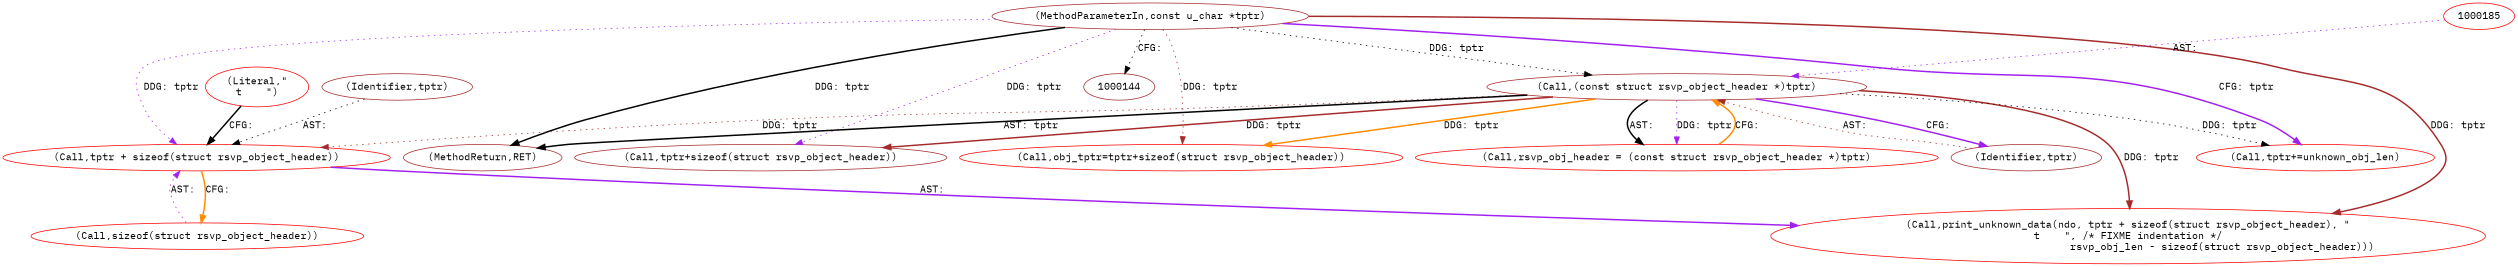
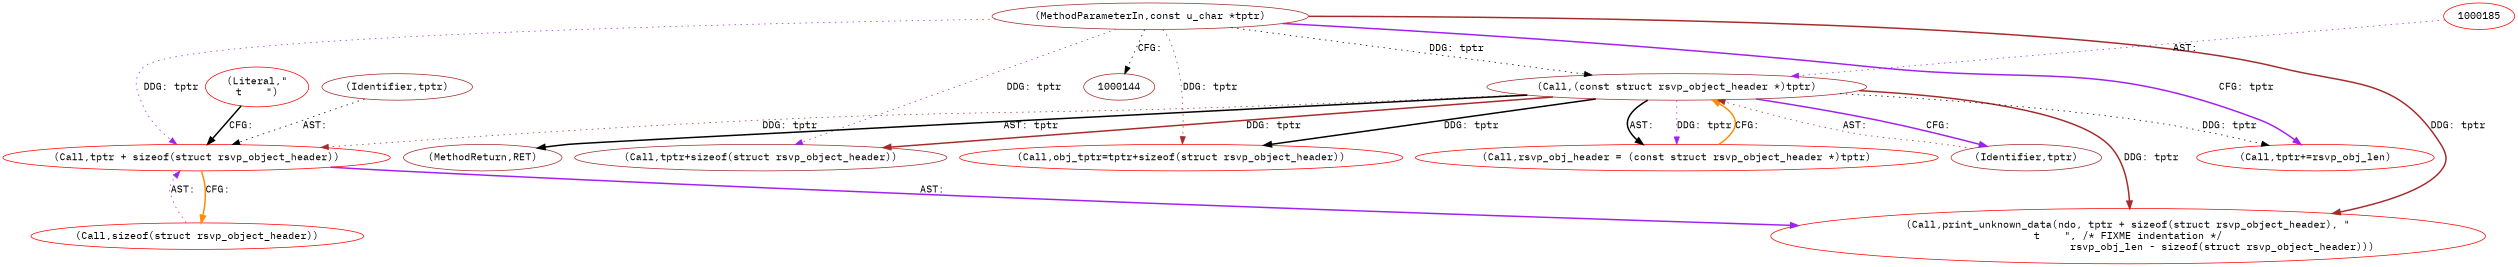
(789, 72) -> none
(1434, 122) -> (1434, 122)
(2315, 158) -> (2315, 158)
